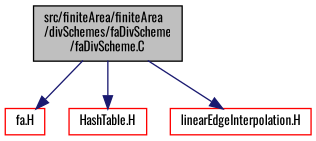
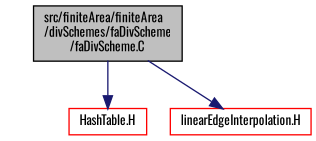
(25, 122) -> none
